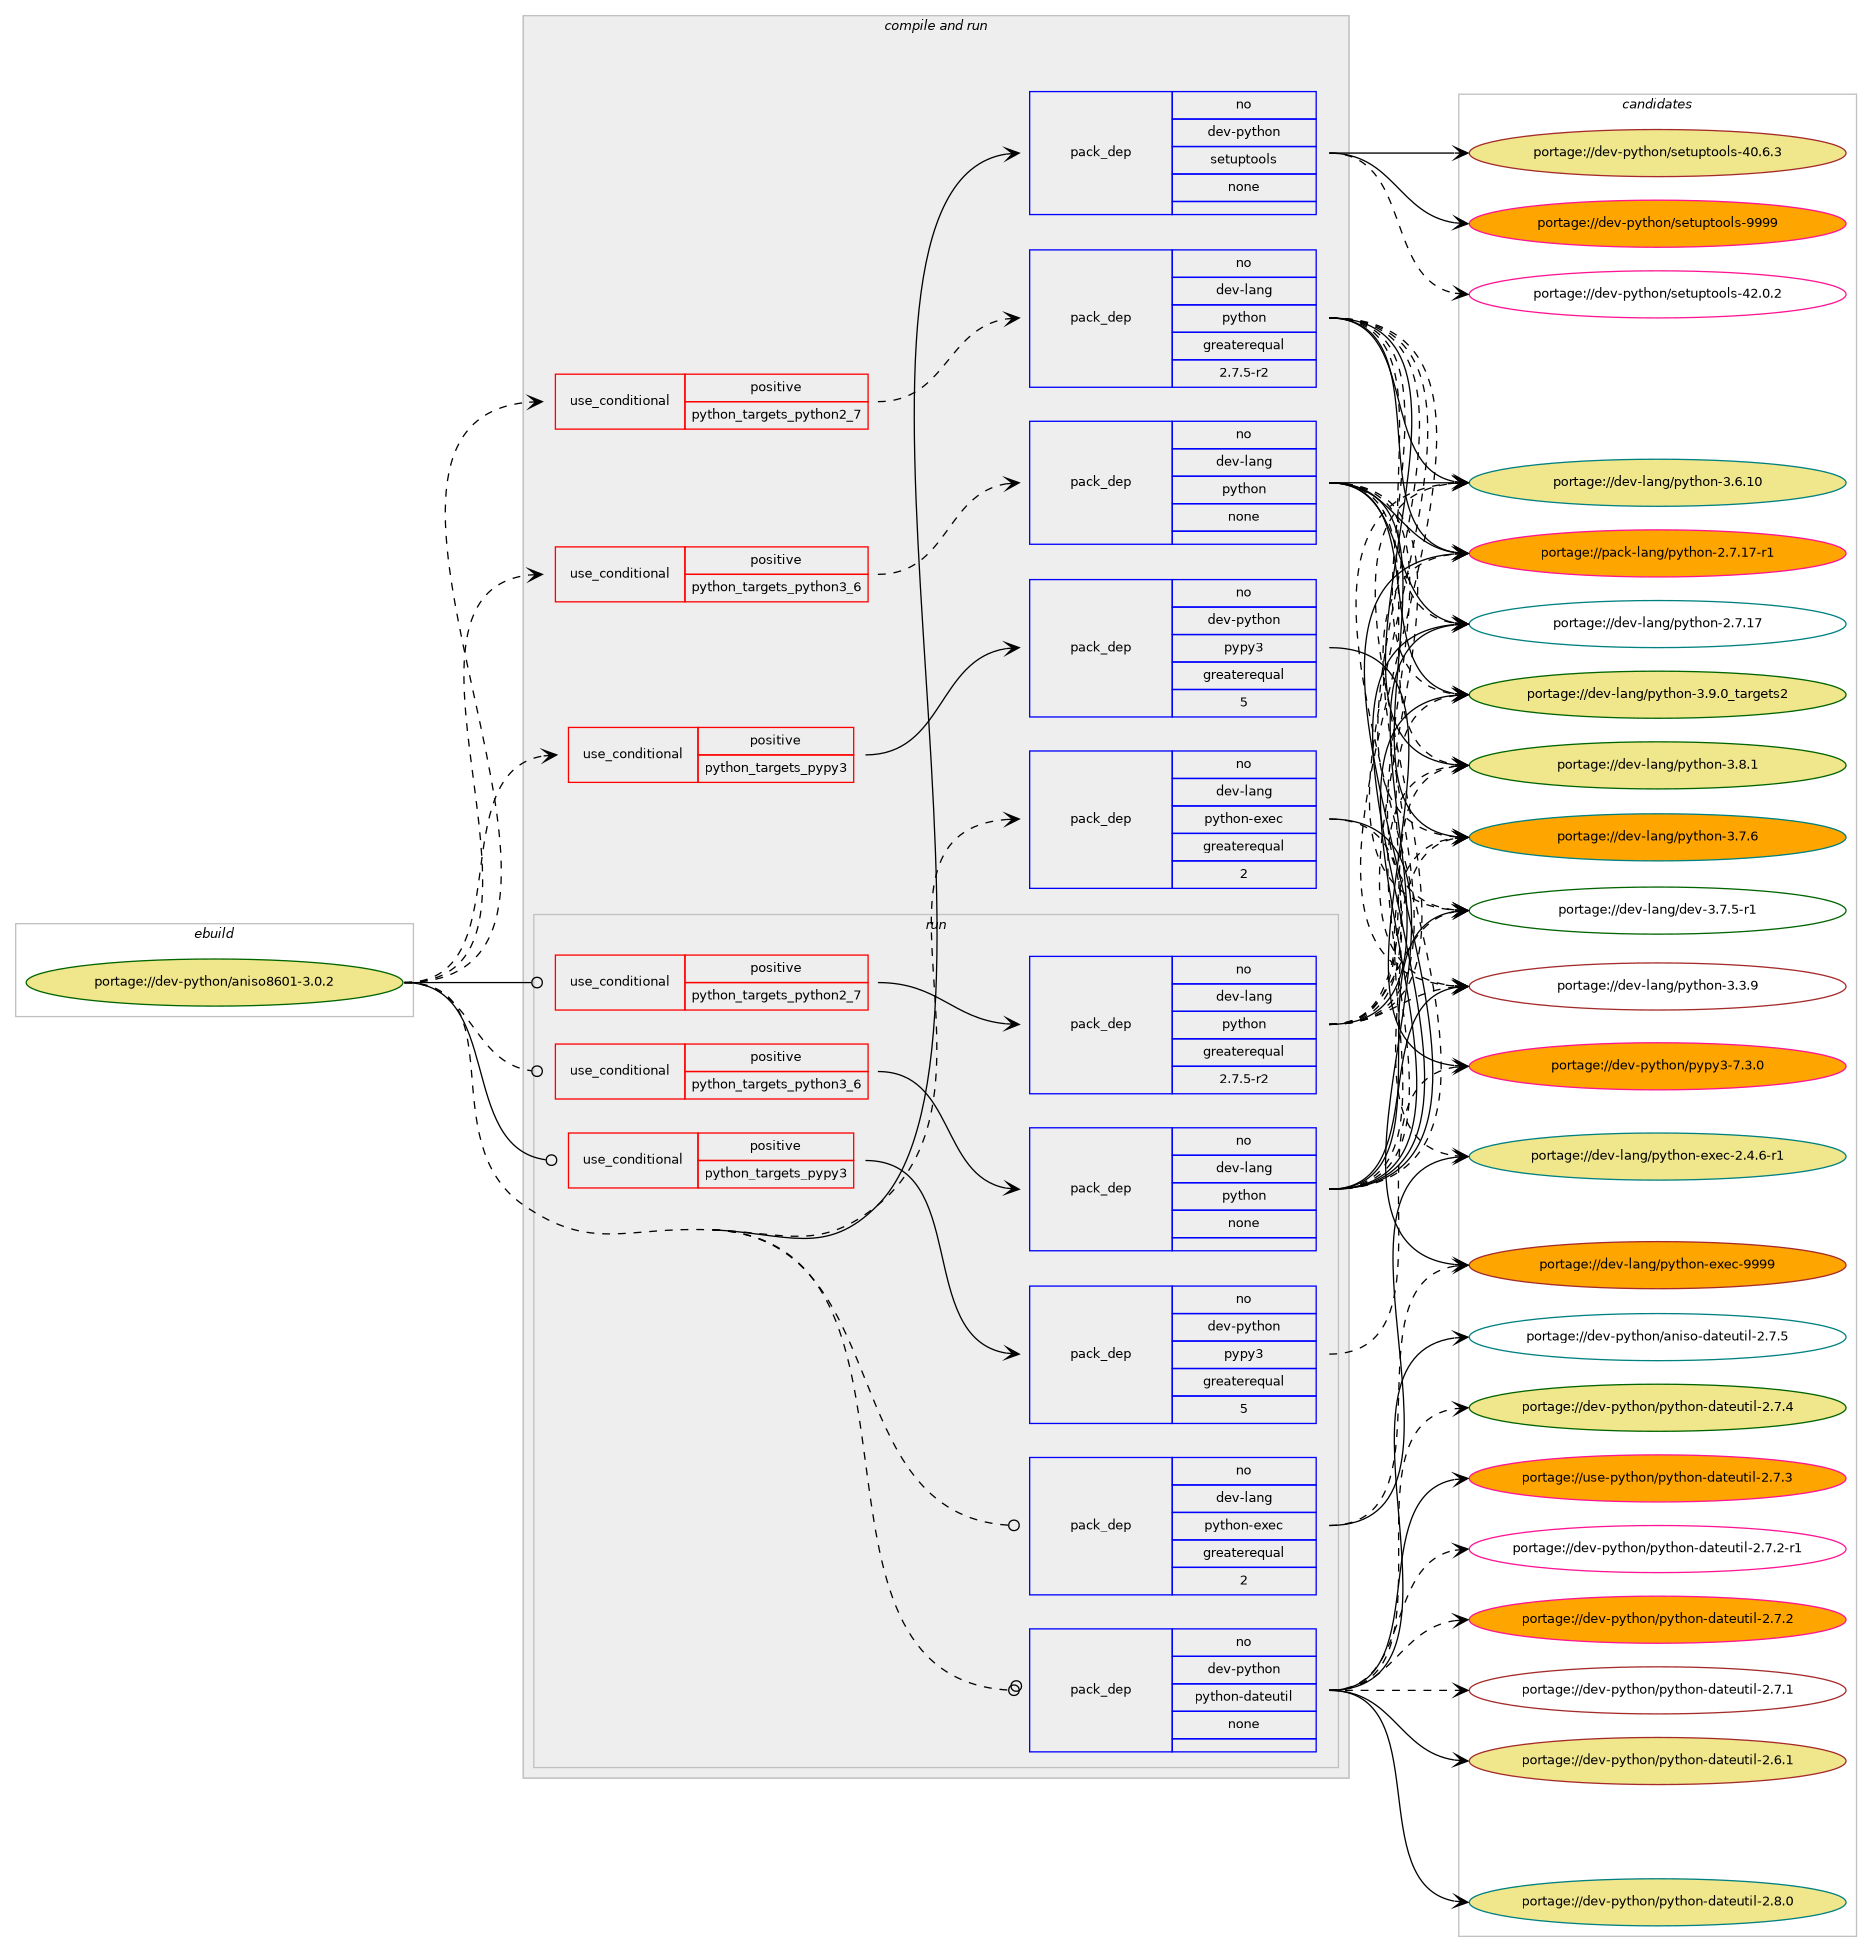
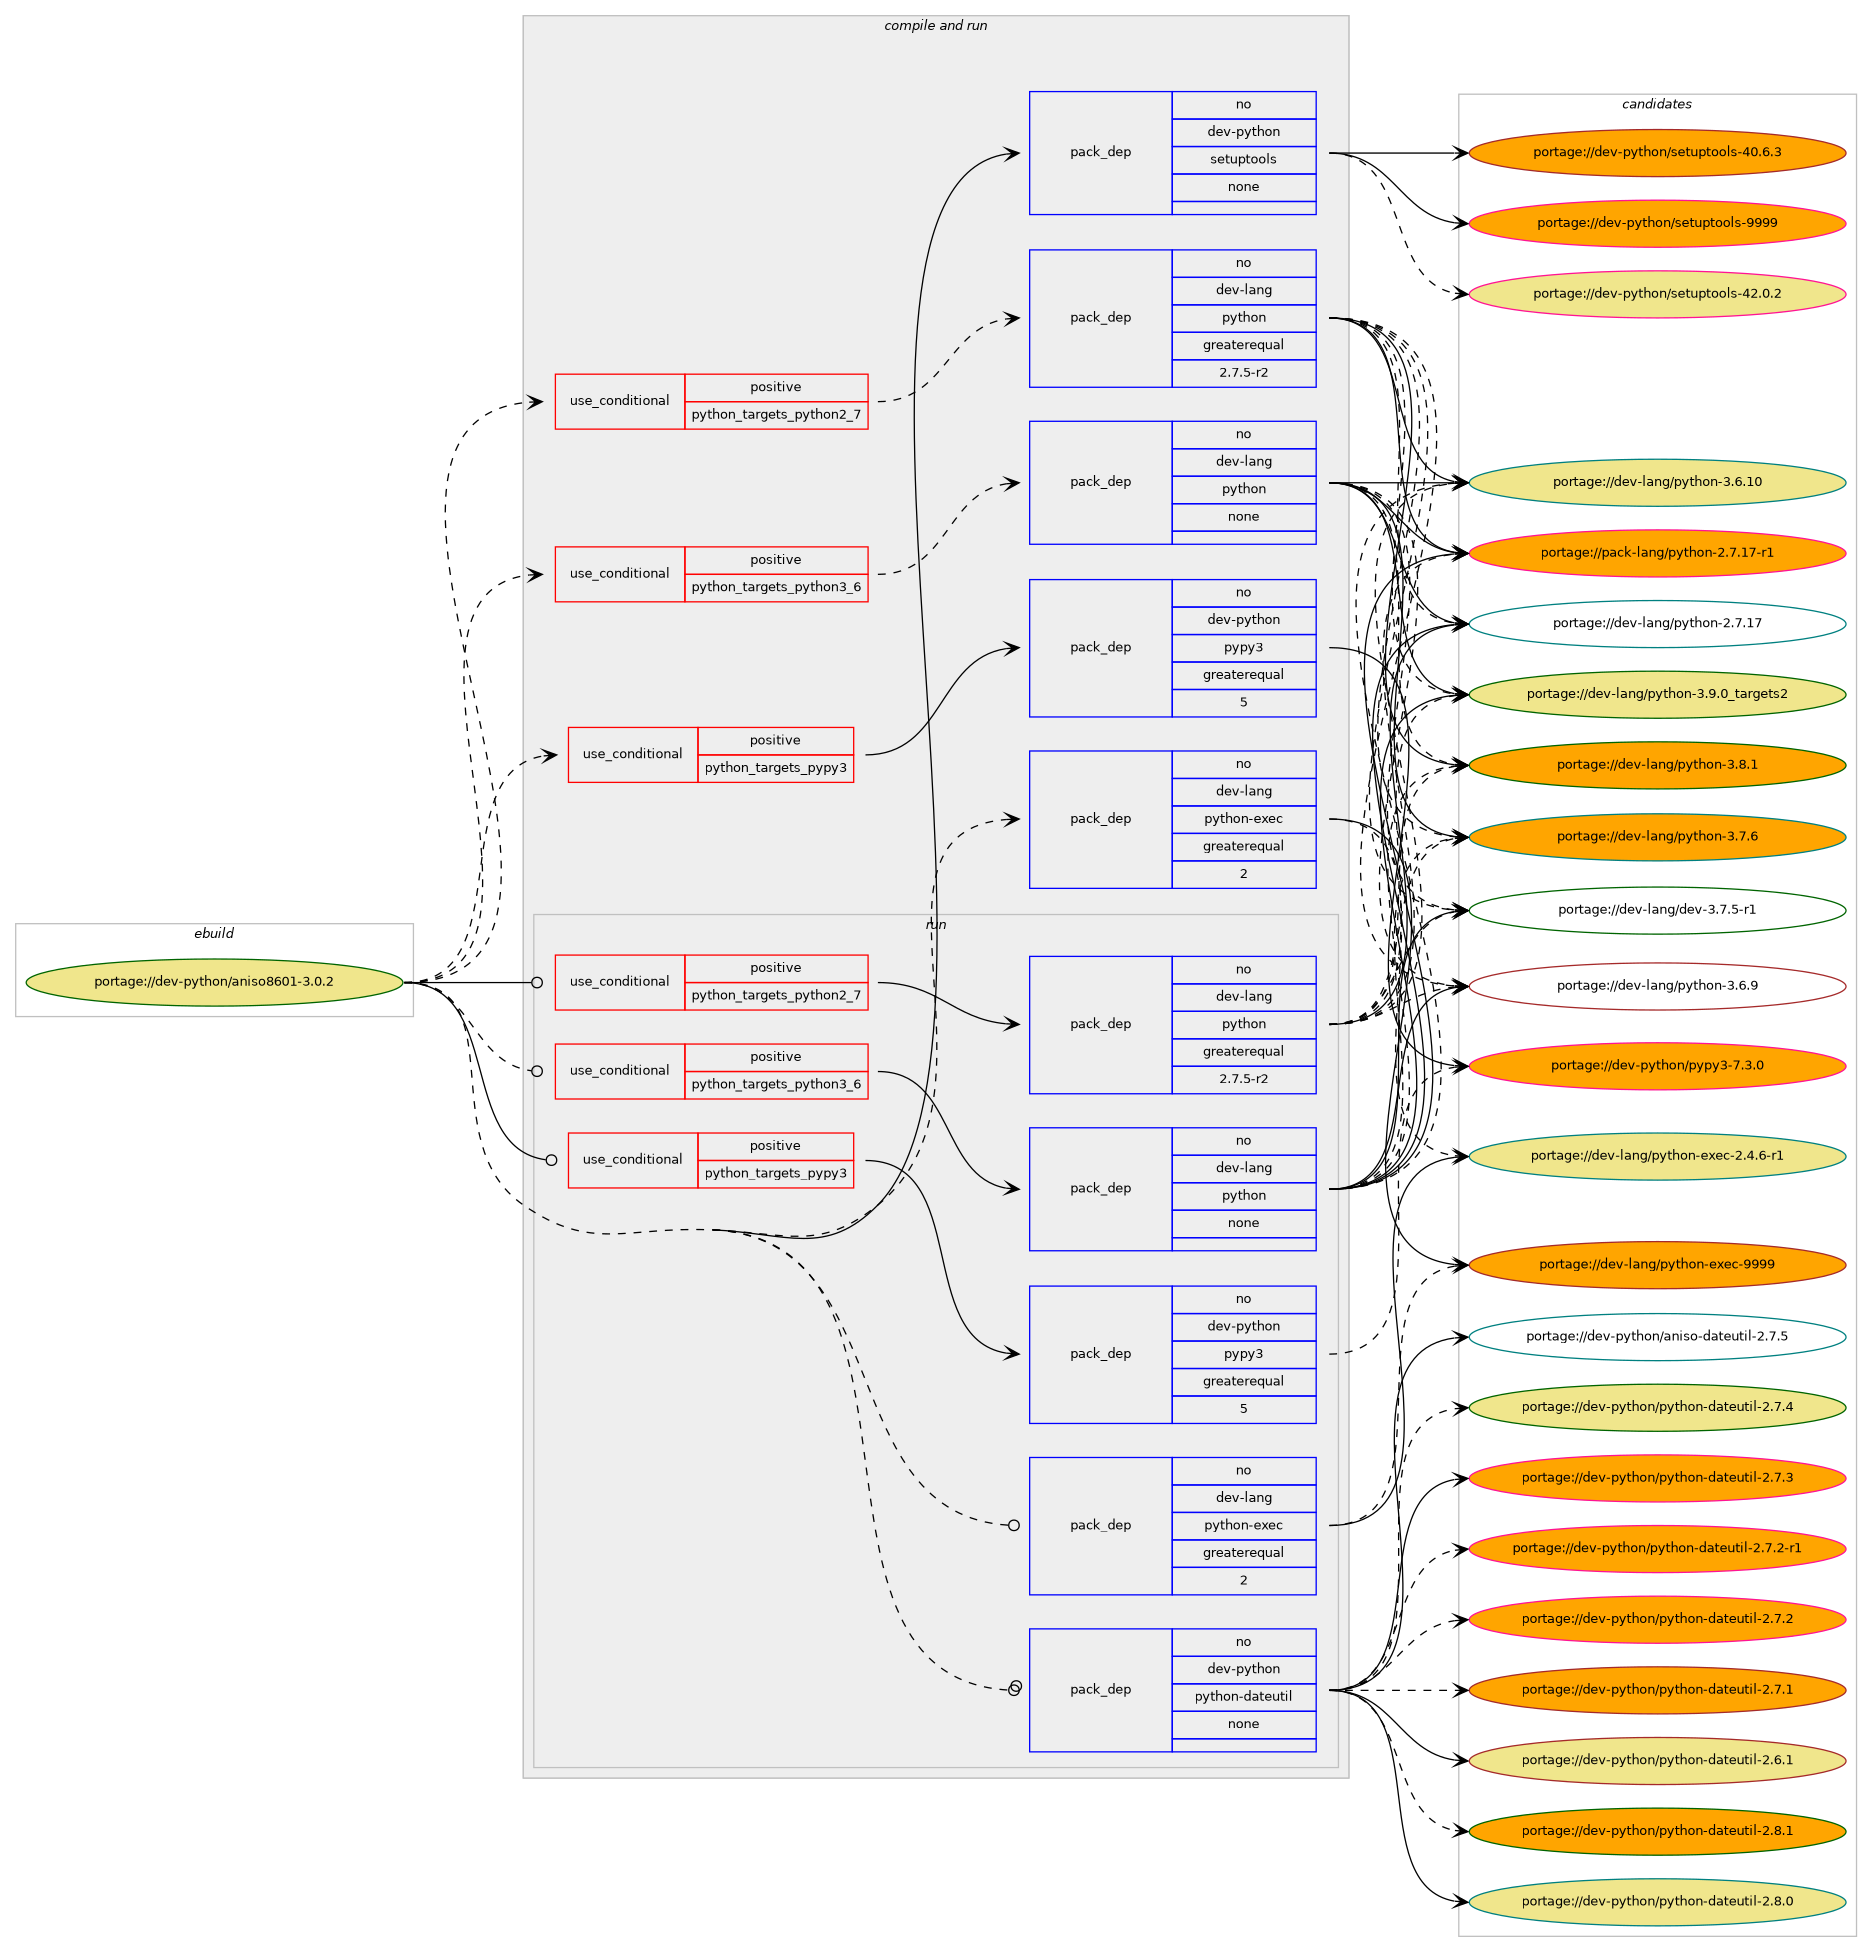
(1658, 153) -> (1658, 153)
(1658, 294) -> (1658, 294)
(1658, 765) -> (1658, 765)
(1658, 986) -> (1658, 986)
(1658, 1478) -> (1658, 1478)
(1658, 1549) -> (1658, 1549)
(1658, 1690) -> (1658, 1690)
none -> (1658, 1832)
